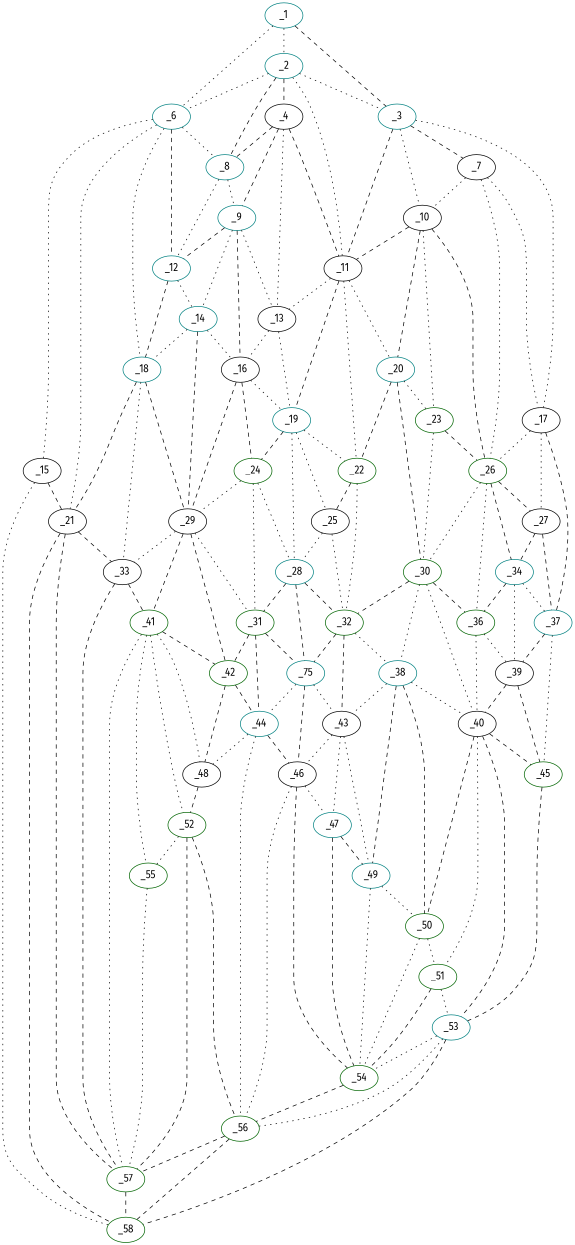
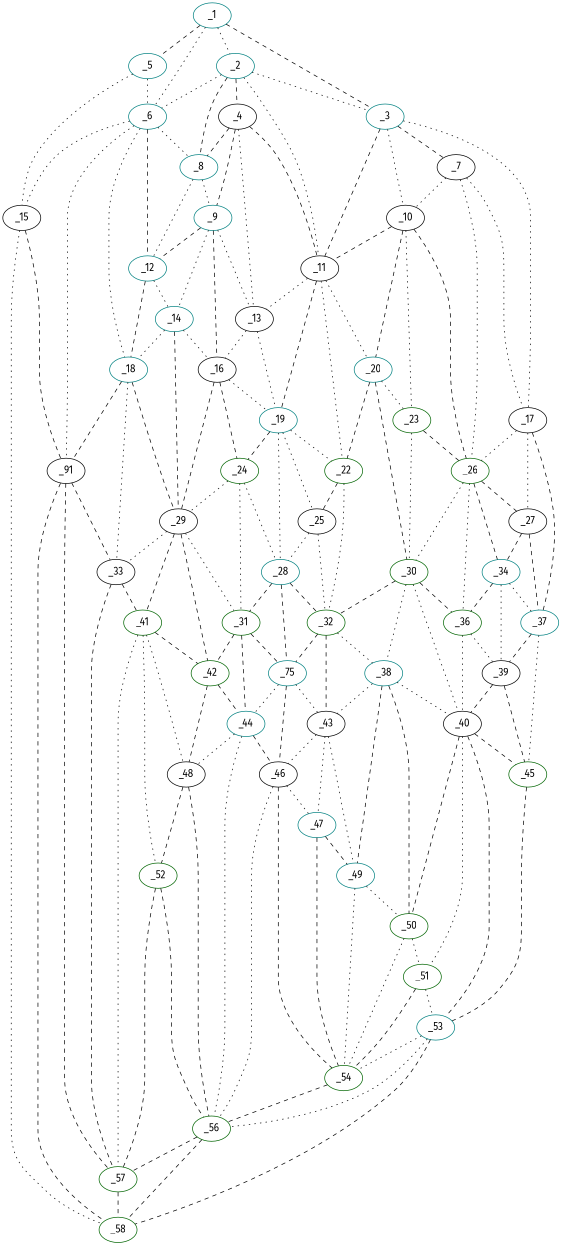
none -> (148, 66)
(67, 521) -> (66, 471)
(148, 876) -> none
none -> (198, 952)
